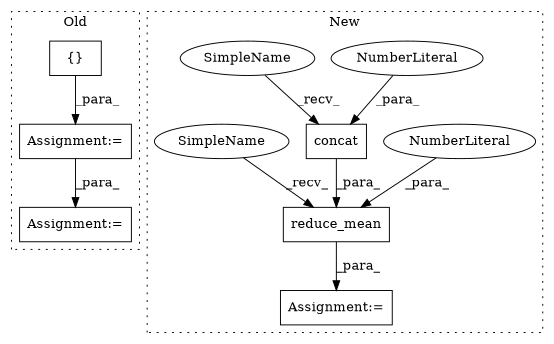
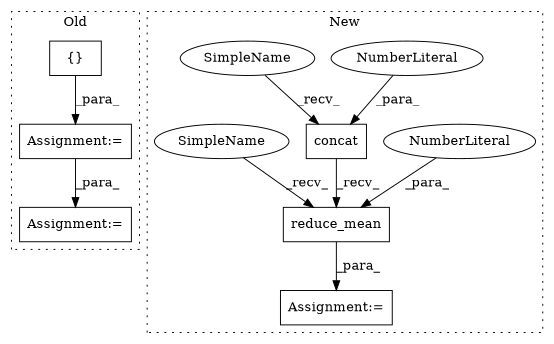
(358, 183) -> (358, 183)
